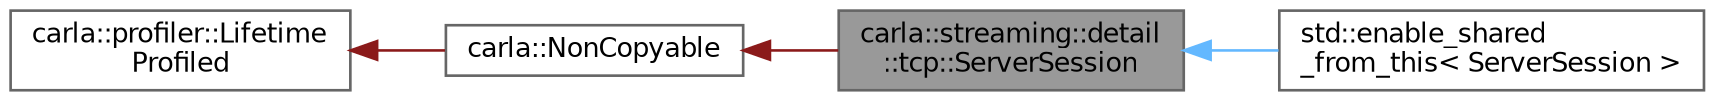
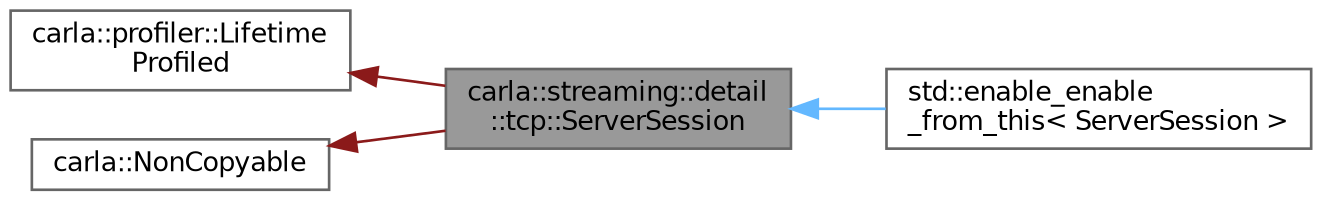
(411, 50) -> (411, 81)
(1492, 50) -> (1099, 109)
